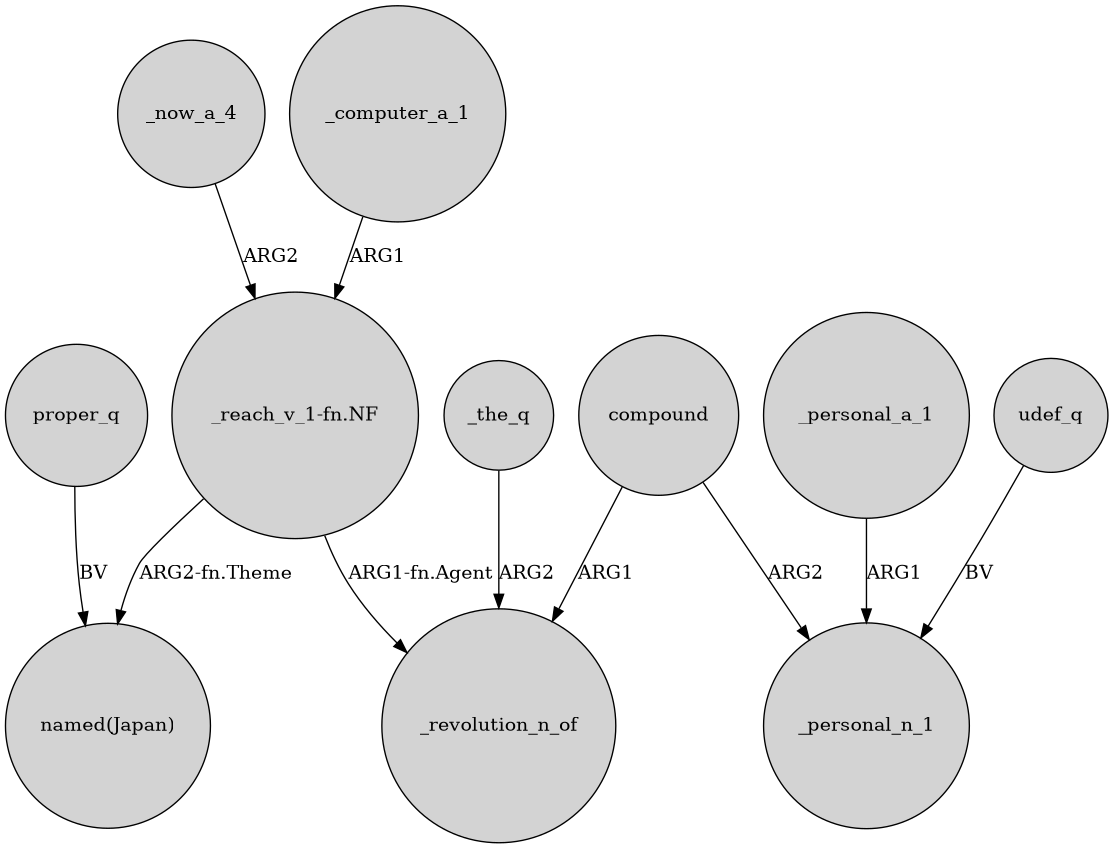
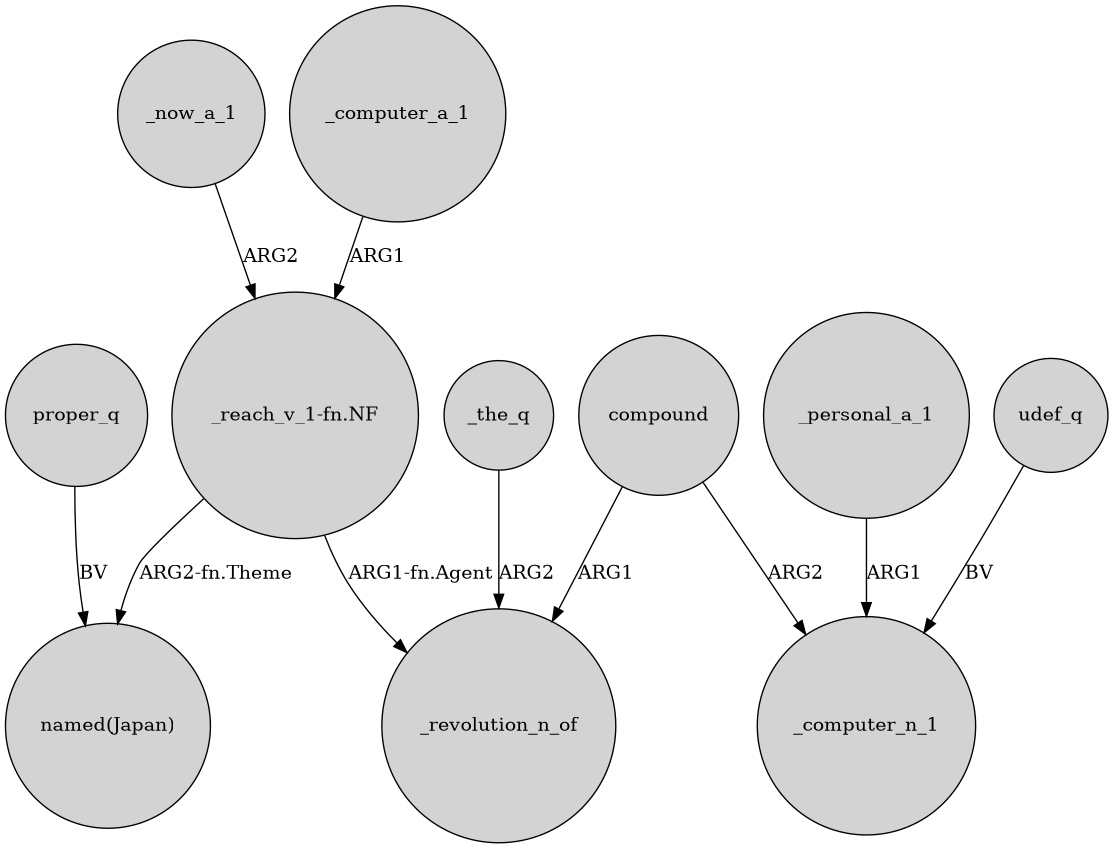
(191, 114) -> (191, 114)
(866, 726) -> (866, 726)
